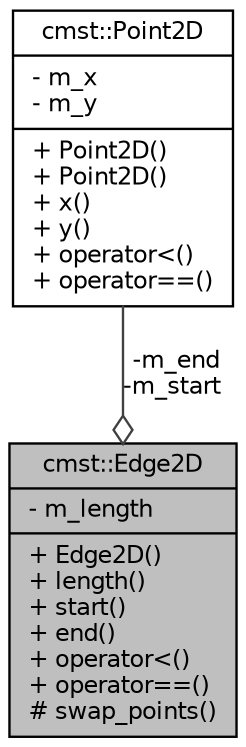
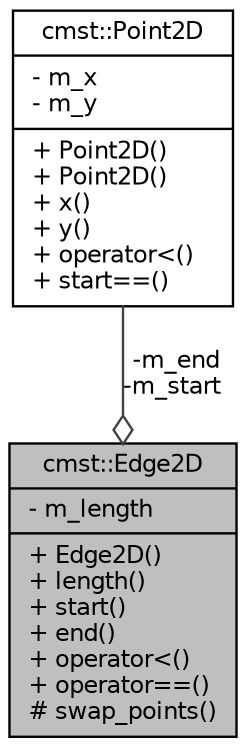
(123, 281) -> (101, 281)
